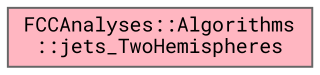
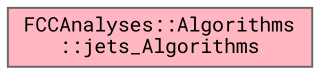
(160, 37) -> (160, 37)
